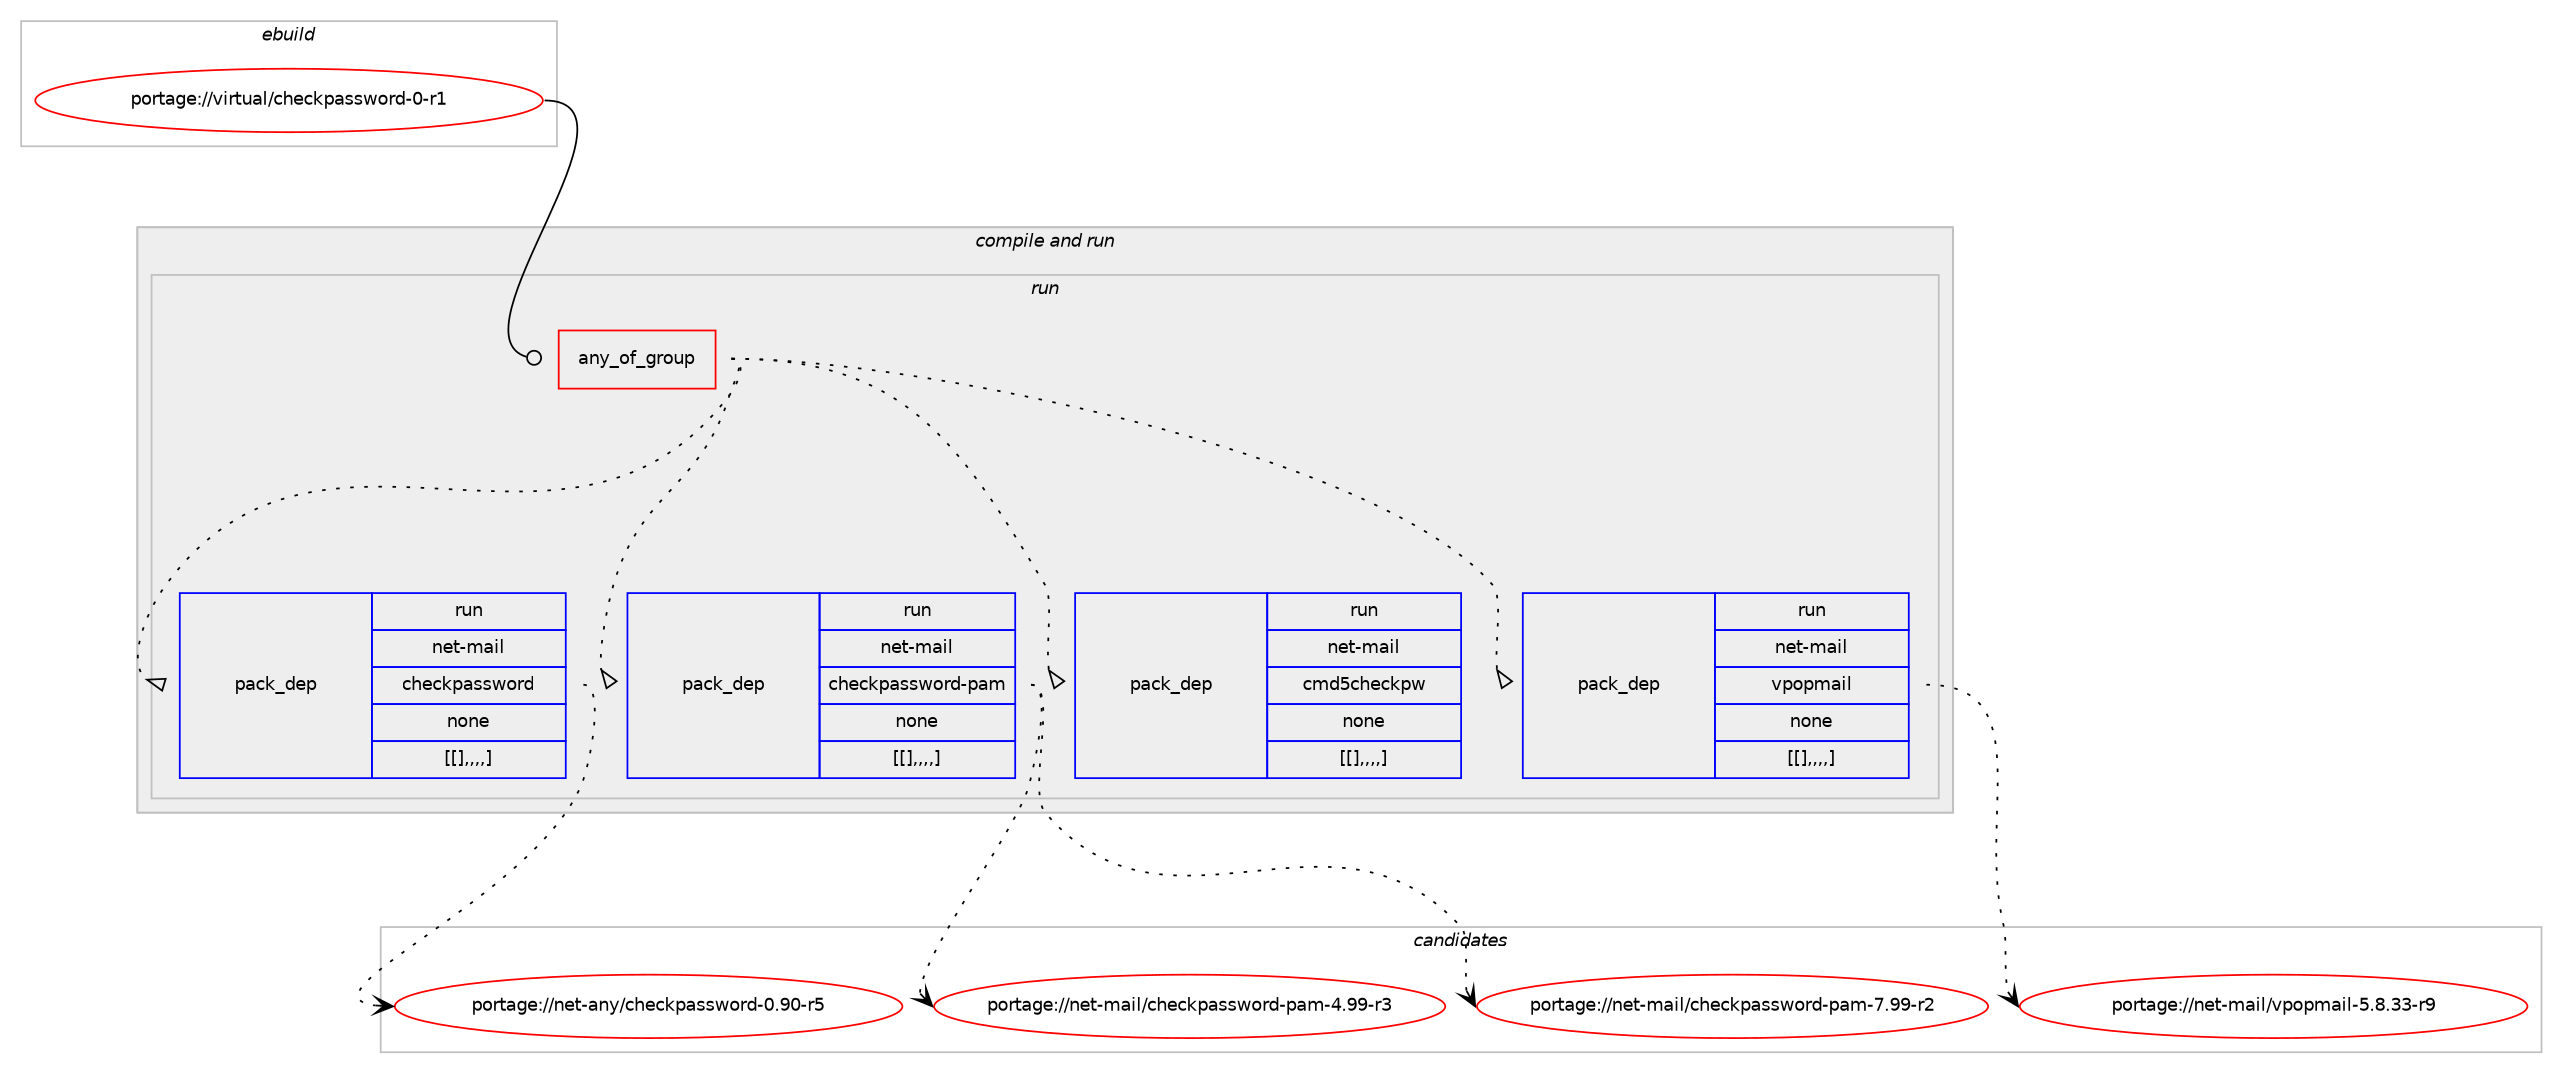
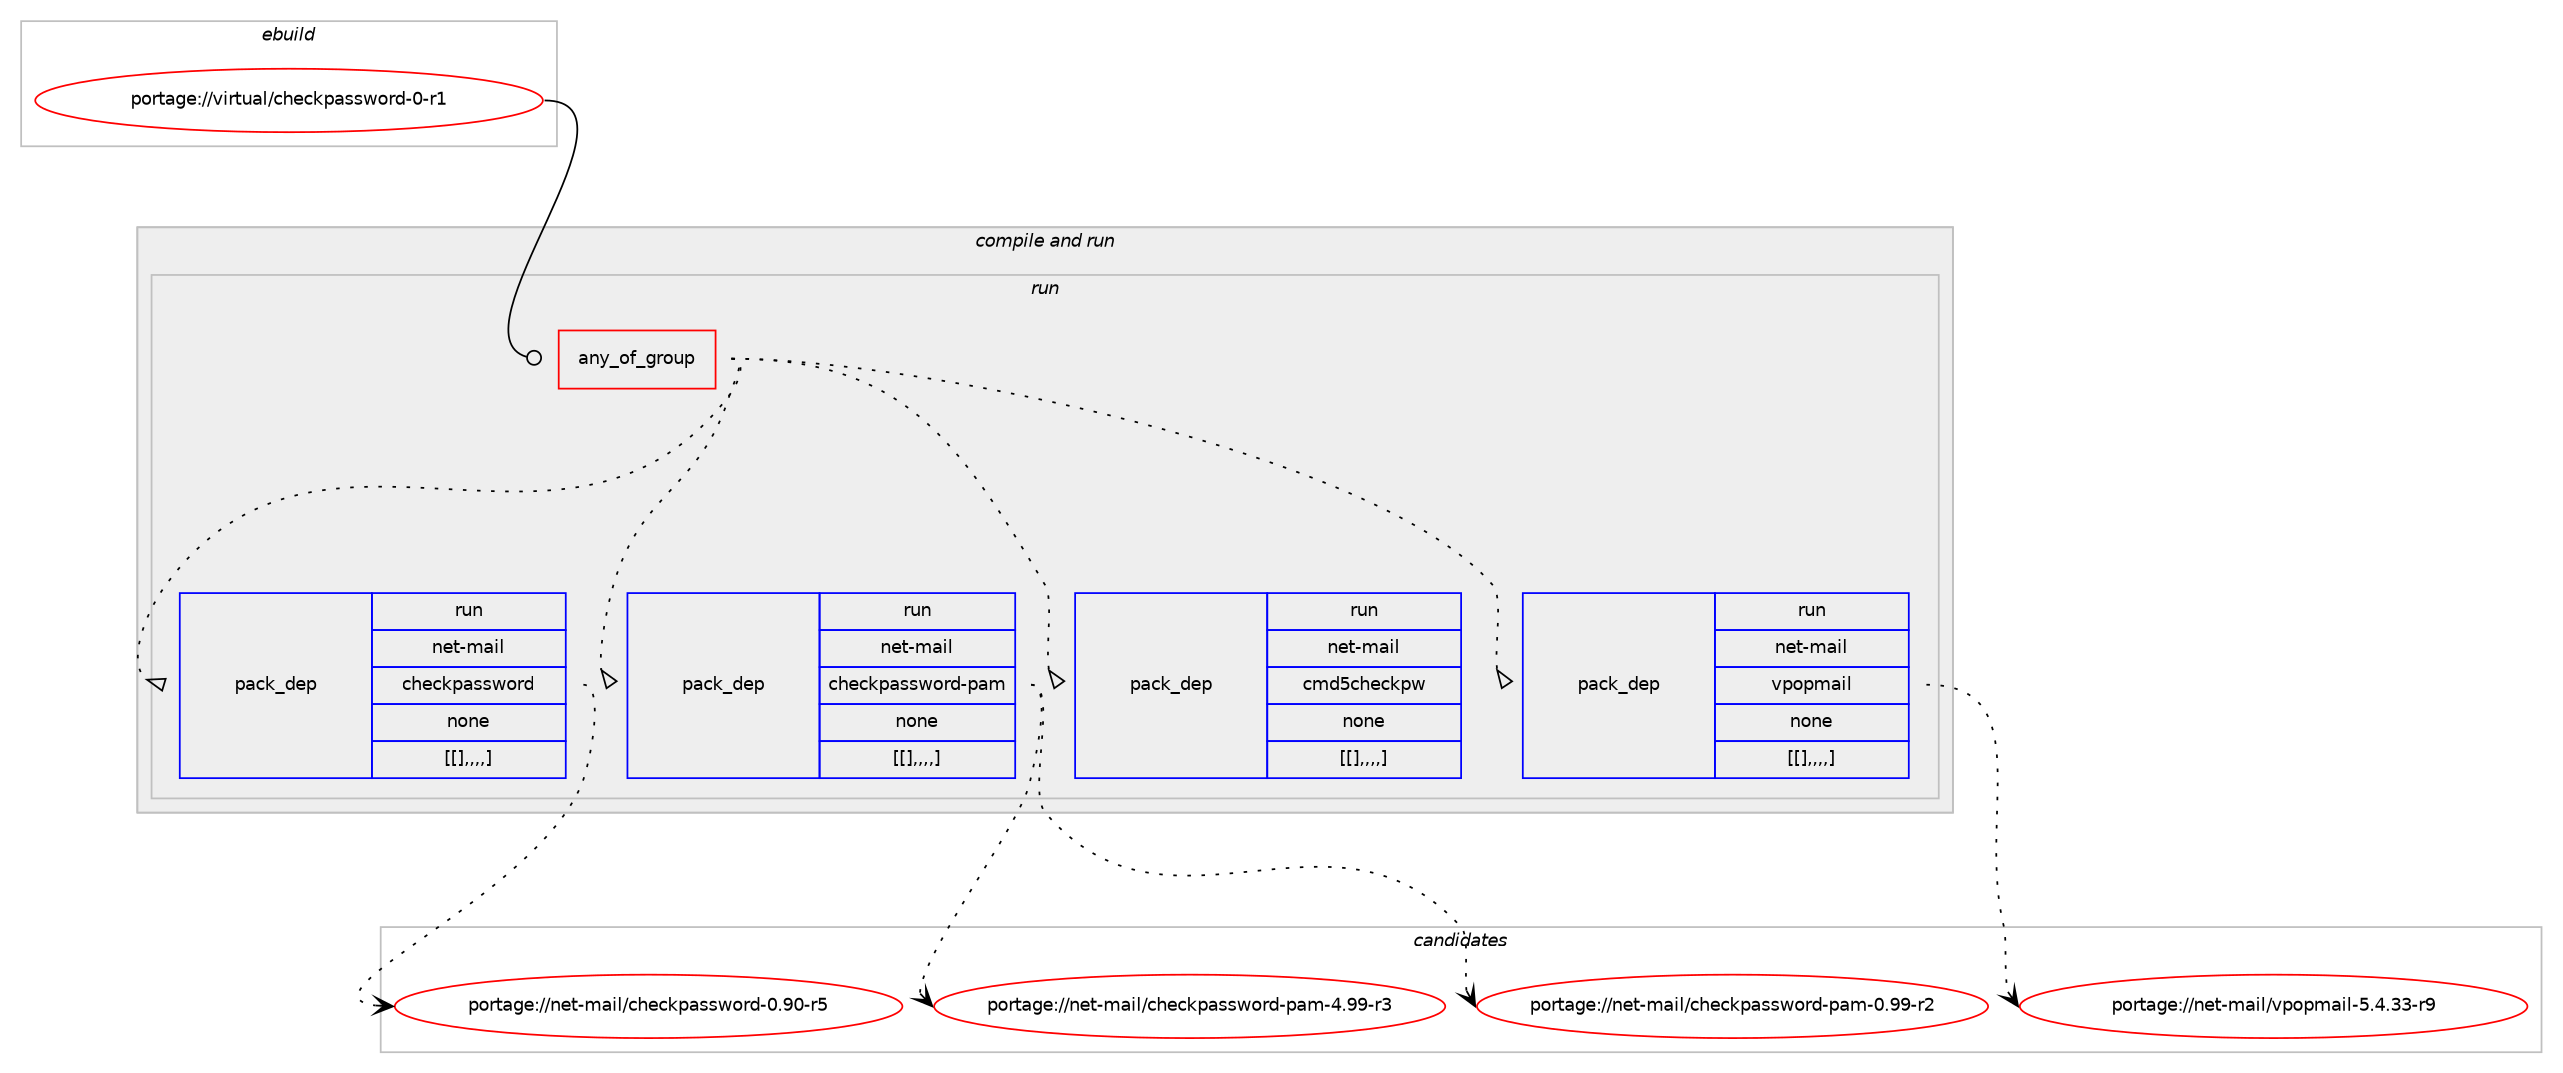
(649, 1006) -> (649, 1006)
(1733, 1006) -> (1733, 1006)
(2274, 1006) -> (2274, 1006)
